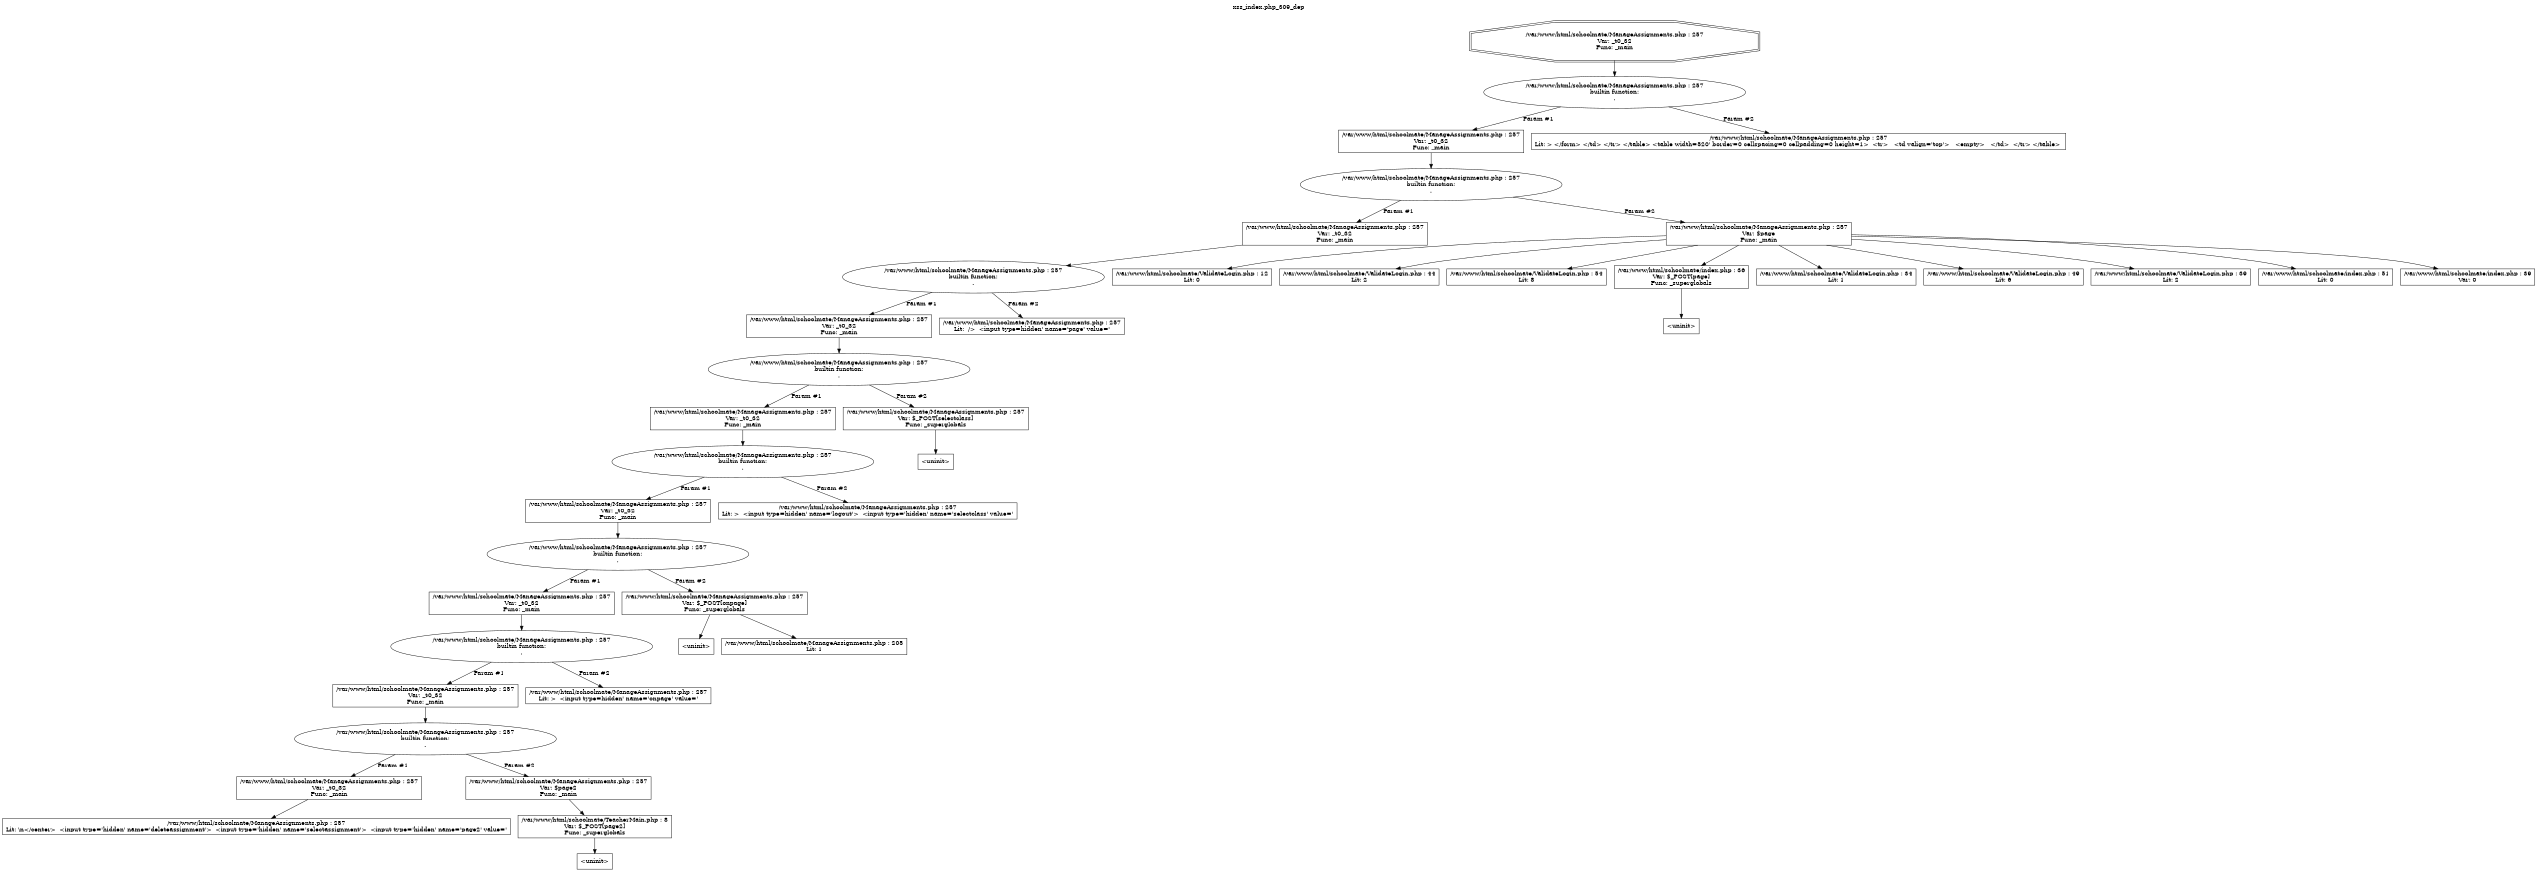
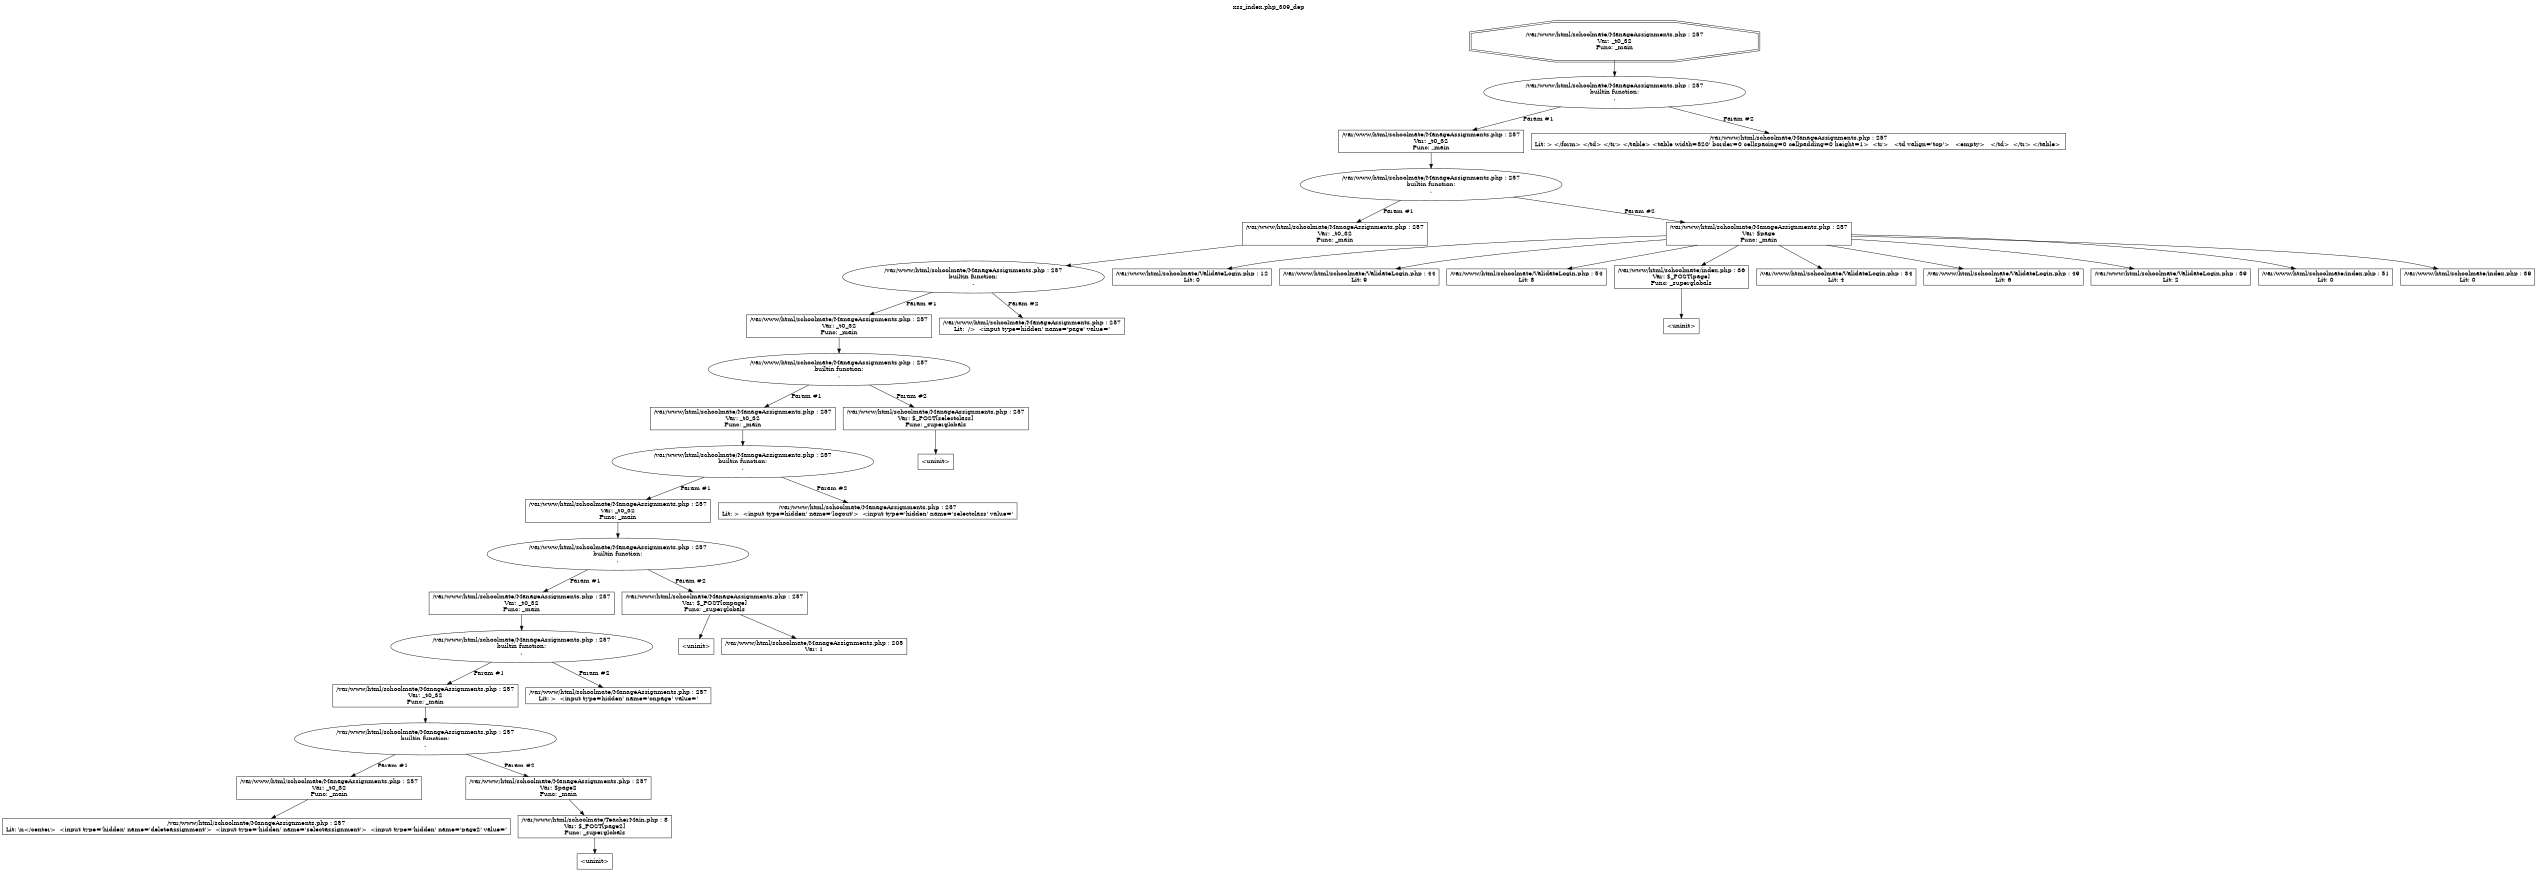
(1359, 277) -> (1359, 277)
(1836, 277) -> (1836, 277)
(2468, 277) -> (2468, 277)
(814, 647) -> (814, 647)
